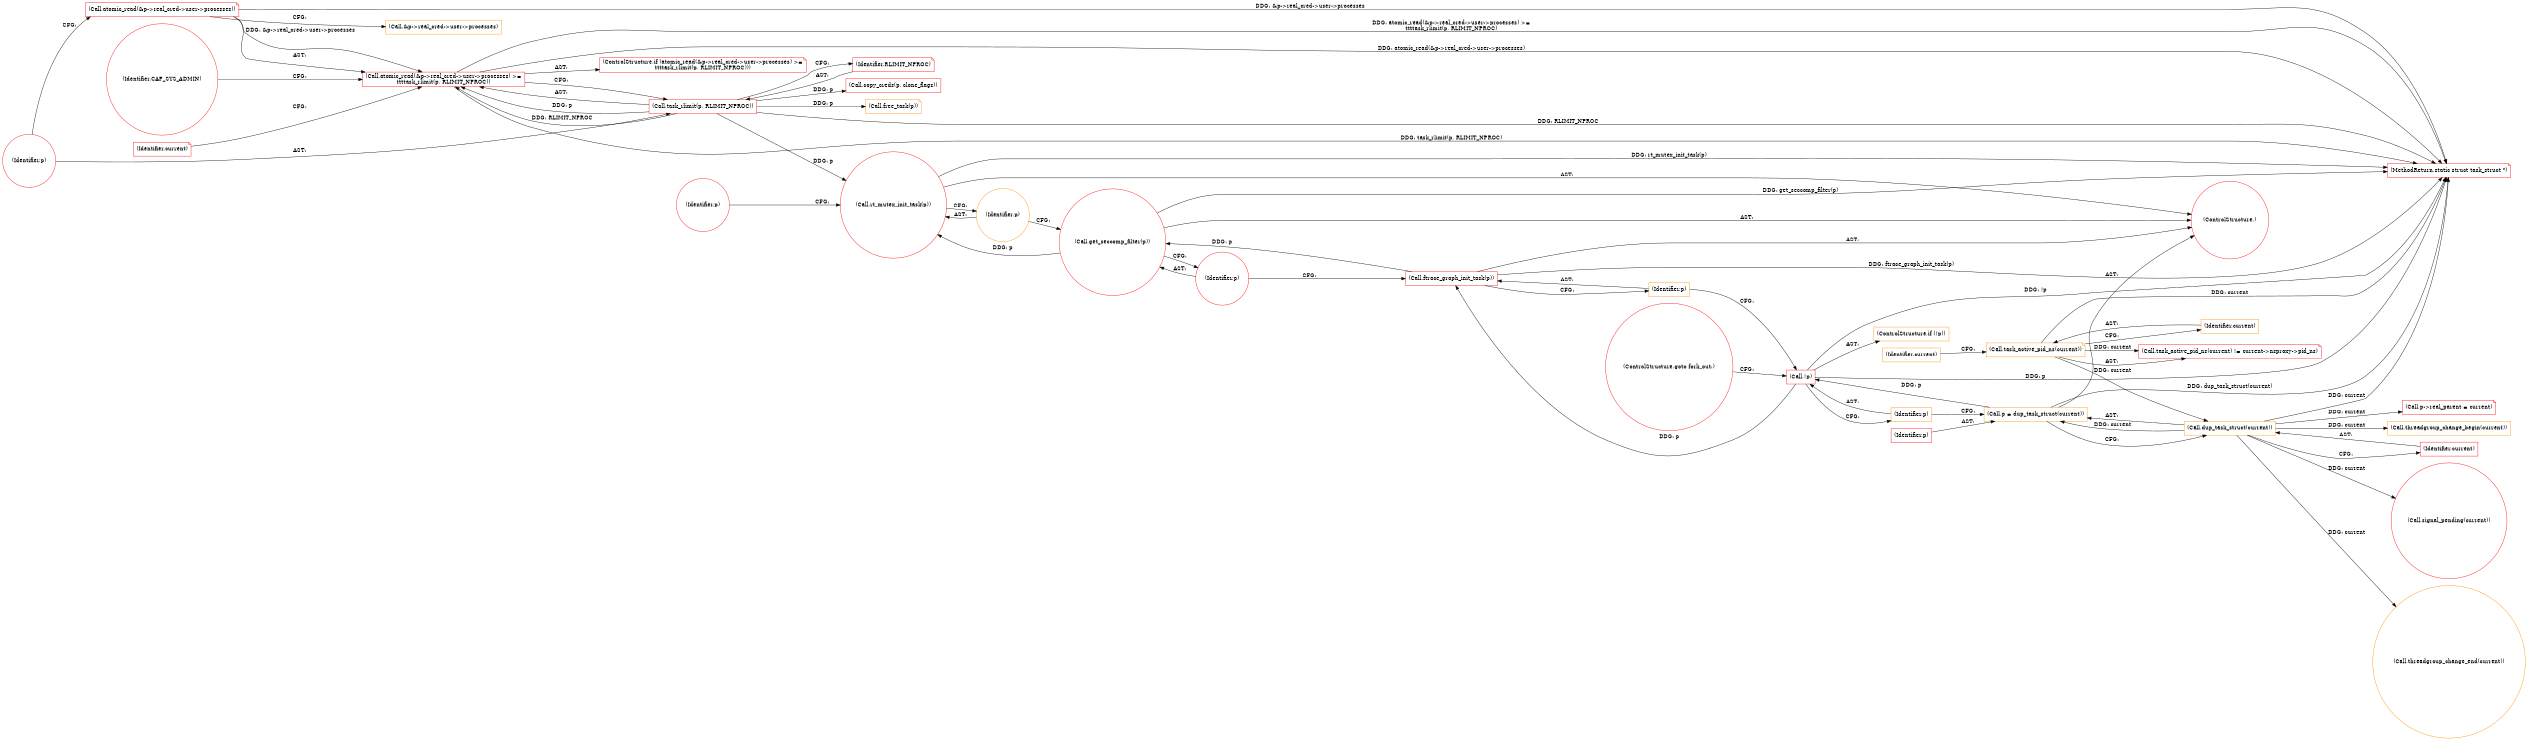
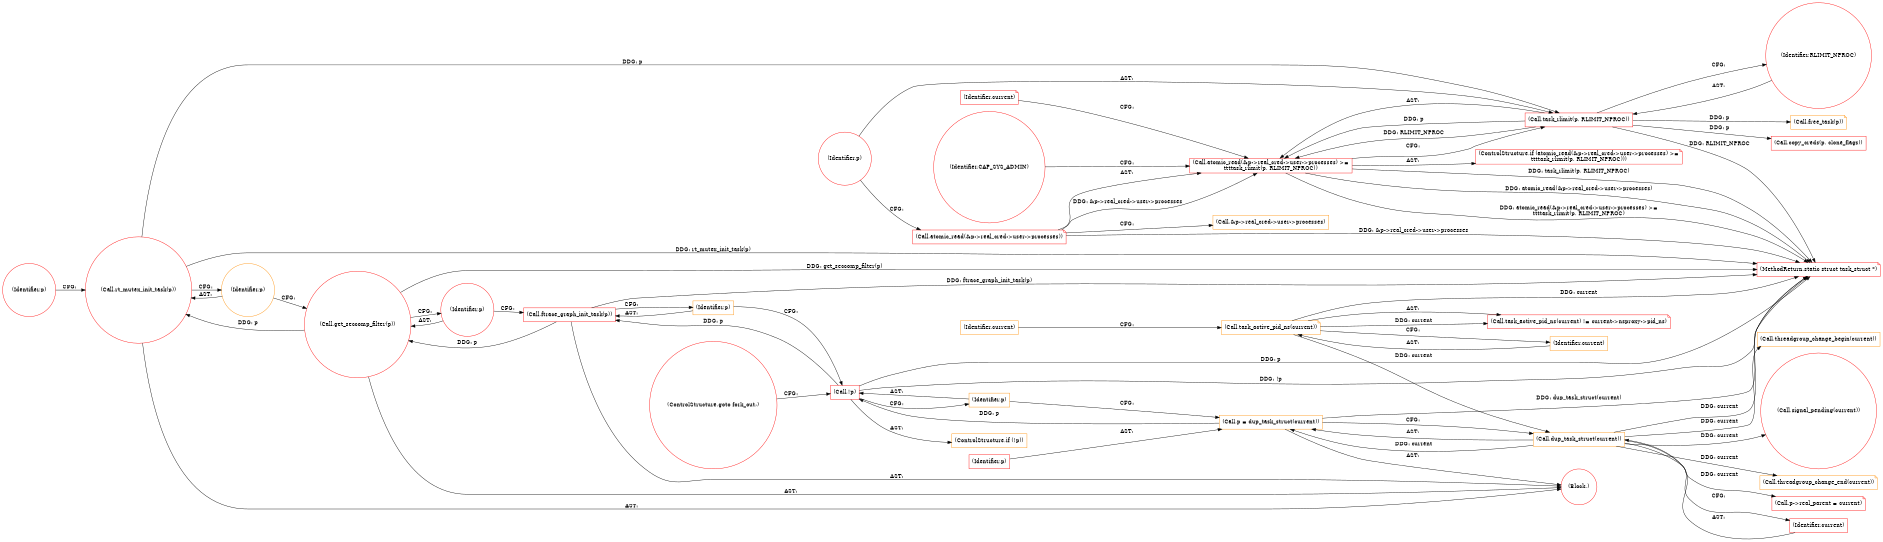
(893, 65) -> (1819, 56)
(780, 146) -> (794, 65)
(2230, 220) -> (1579, 487)
(2449, 662) -> (1819, 483)
